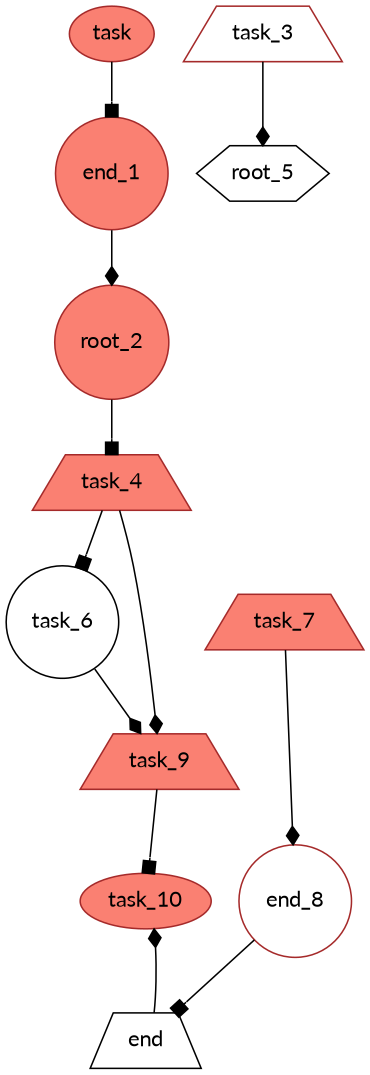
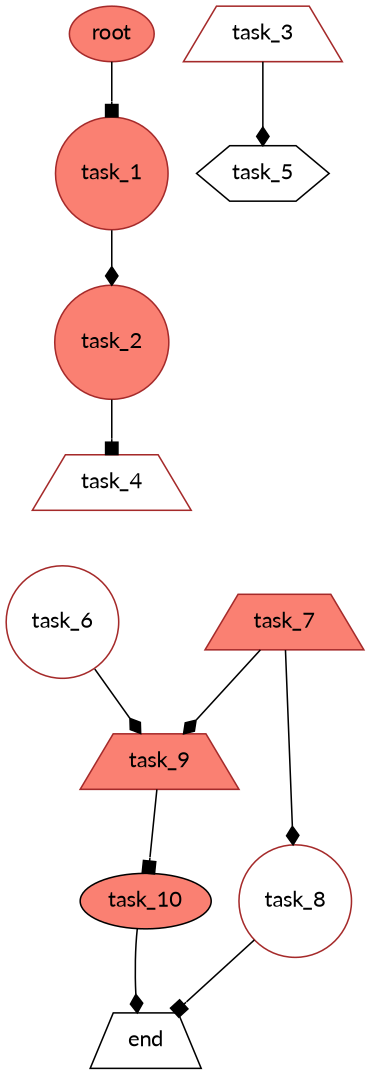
(112, 34) -> (112, 34)
(112, 173) -> (112, 173)
(263, 173) -> (263, 173)
(112, 342) -> (112, 342)
(112, 483) -> (112, 483)
(94, 532) -> none
(141, 612) -> (228, 685)
(62, 622) -> (62, 622)
(146, 901) -> (146, 901)
(295, 901) -> (295, 901)
(156, 980) -> (135, 962)
